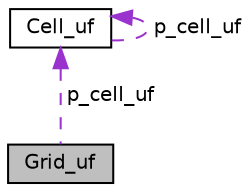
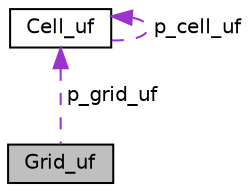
(108, 96) -> (110, 96)
